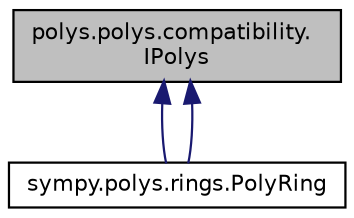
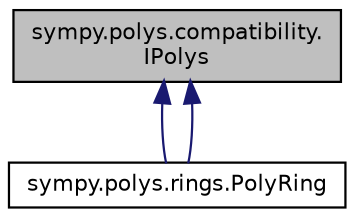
(177, 46) -> (177, 46)
